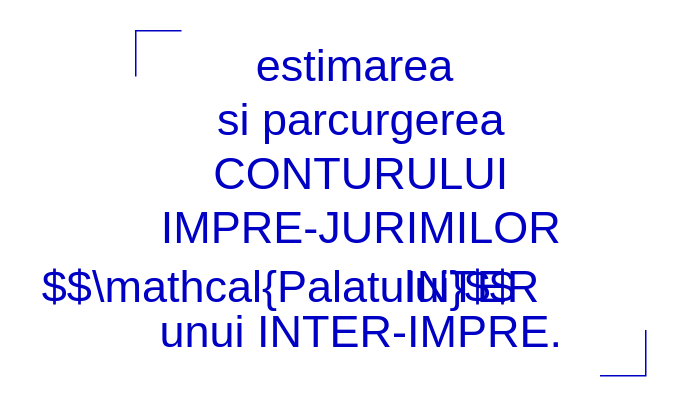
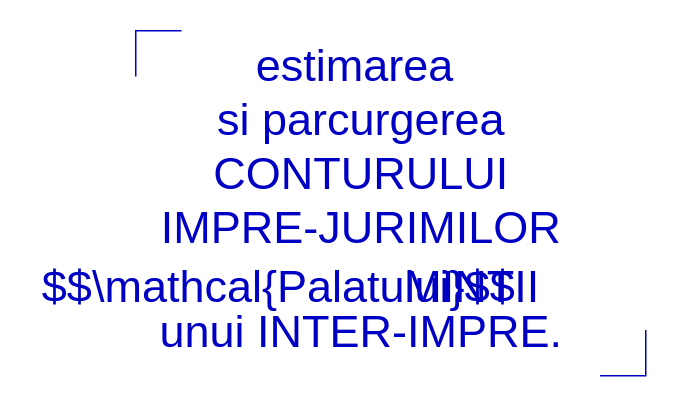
(473, 286) -> (473, 286)
